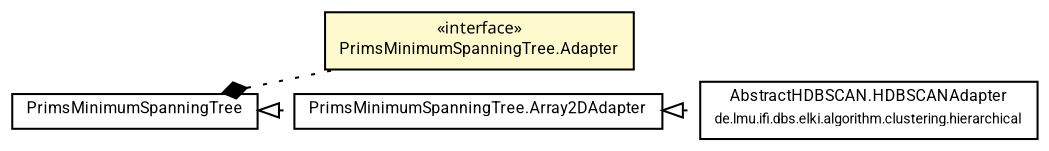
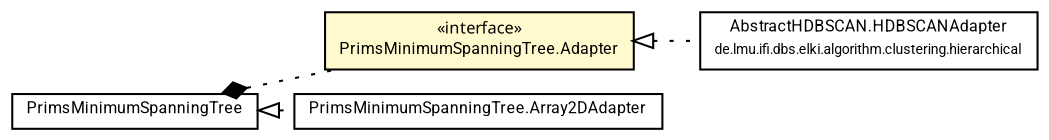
(691, 110) -> (676, 41)
